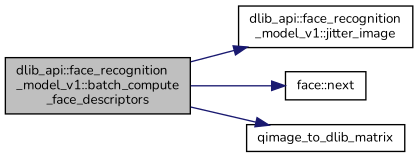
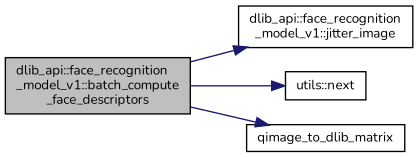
(326, 86) -> (326, 86)
